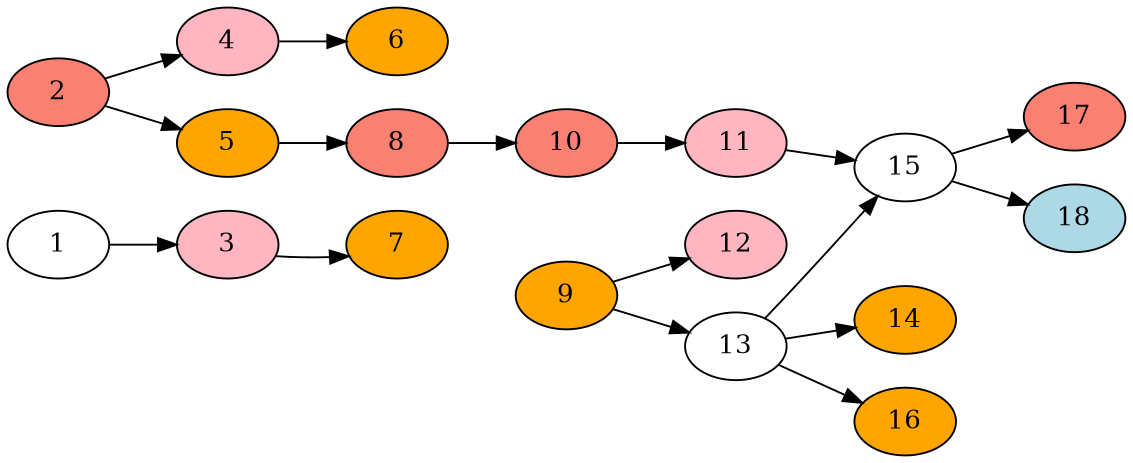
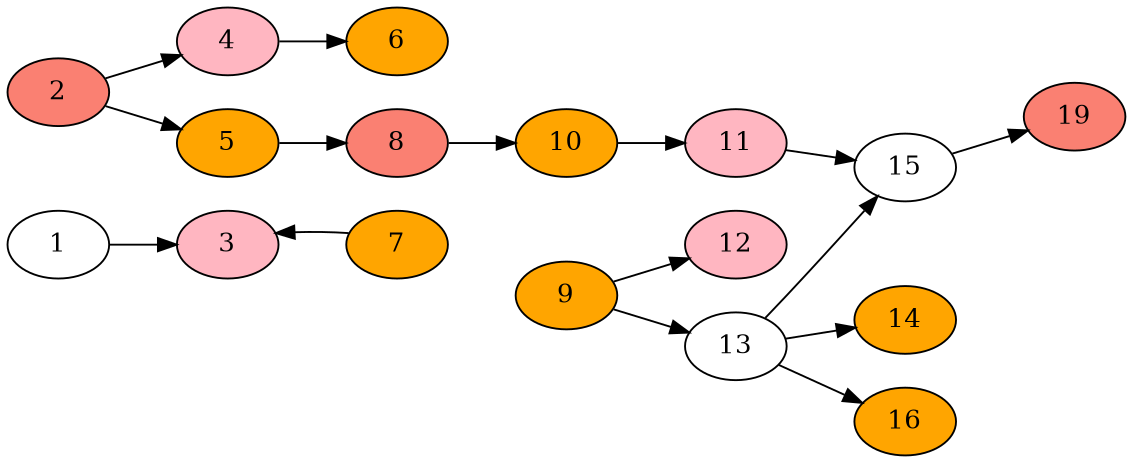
(1075, 117) -> (1075, 117)
(566, 143) -> (566, 143)
(1075, 218) -> none
(303, 257) -> (322, 232)
